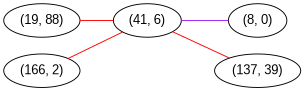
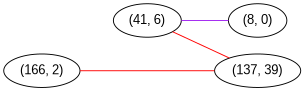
(42, 20) -> none
(95, 45) -> (147, 71)
